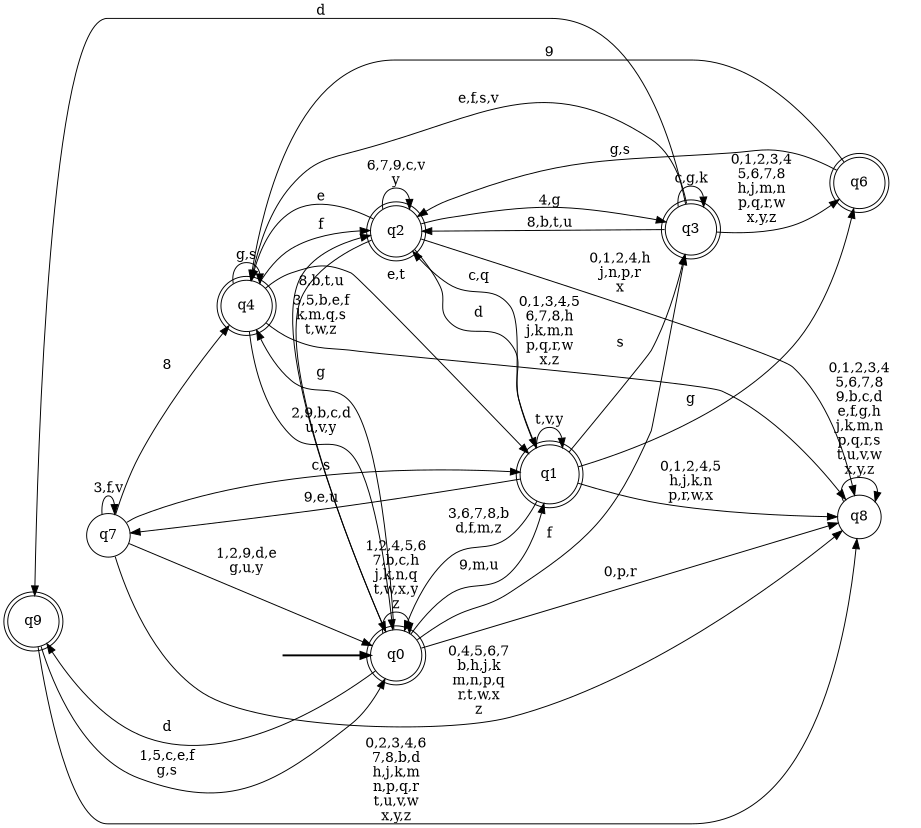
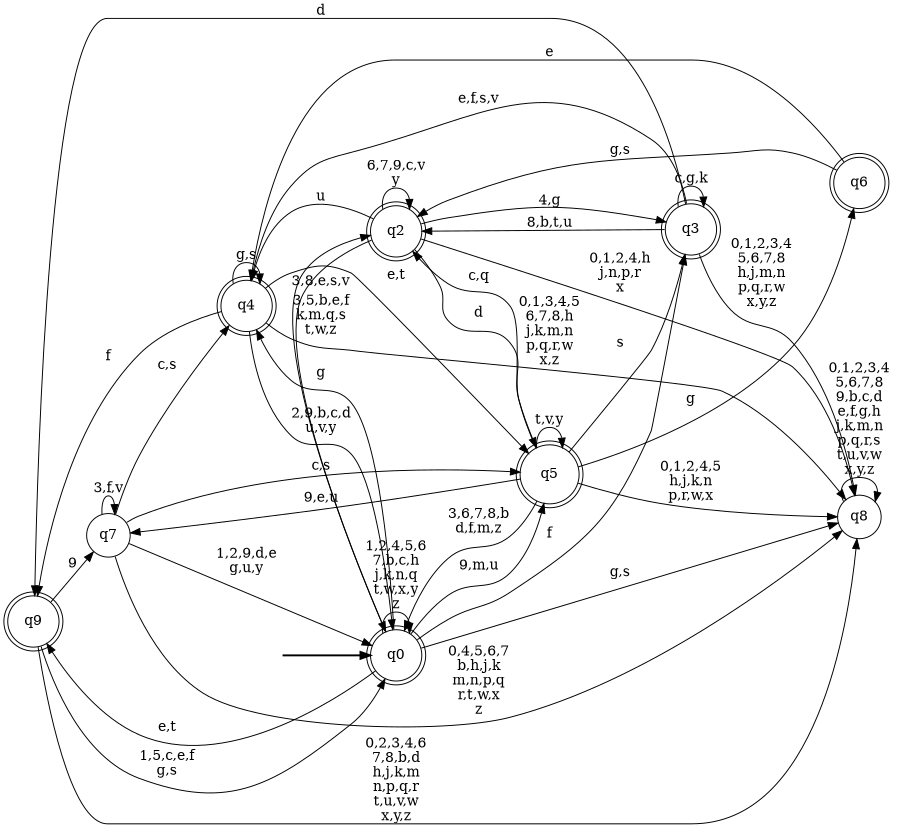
(550, 53) -> (550, 53)
(321, 197) -> (321, 197)
(777, 229) -> (799, 351)
(302, 243) -> (92, 420)
(321, 282) -> (321, 282)
(167, 365) -> (167, 365)
(550, 474) -> (550, 474)
(620, 573) -> (620, 573)
none -> (69, 581)
(167, 727) -> (167, 727)
